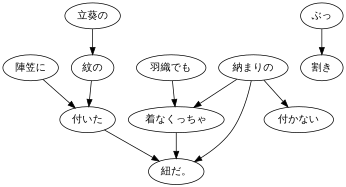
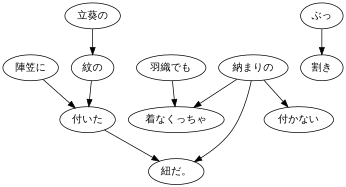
(176, 142) -> none
